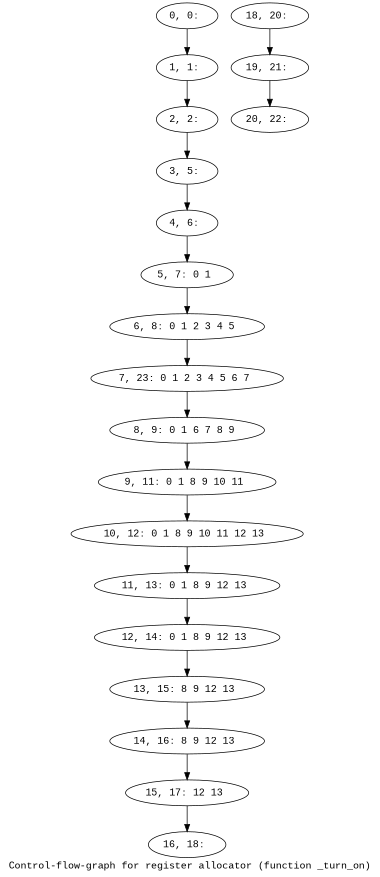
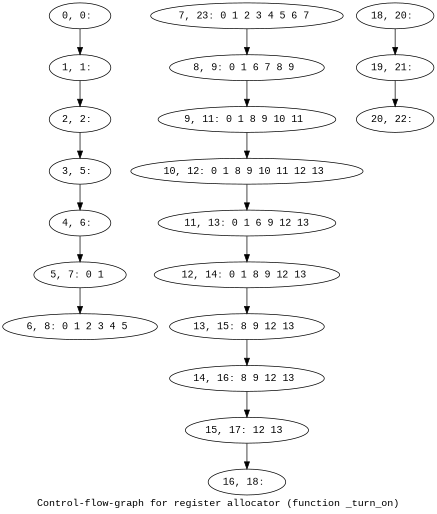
(187, 349) -> none
(187, 586) -> (247, 223)
